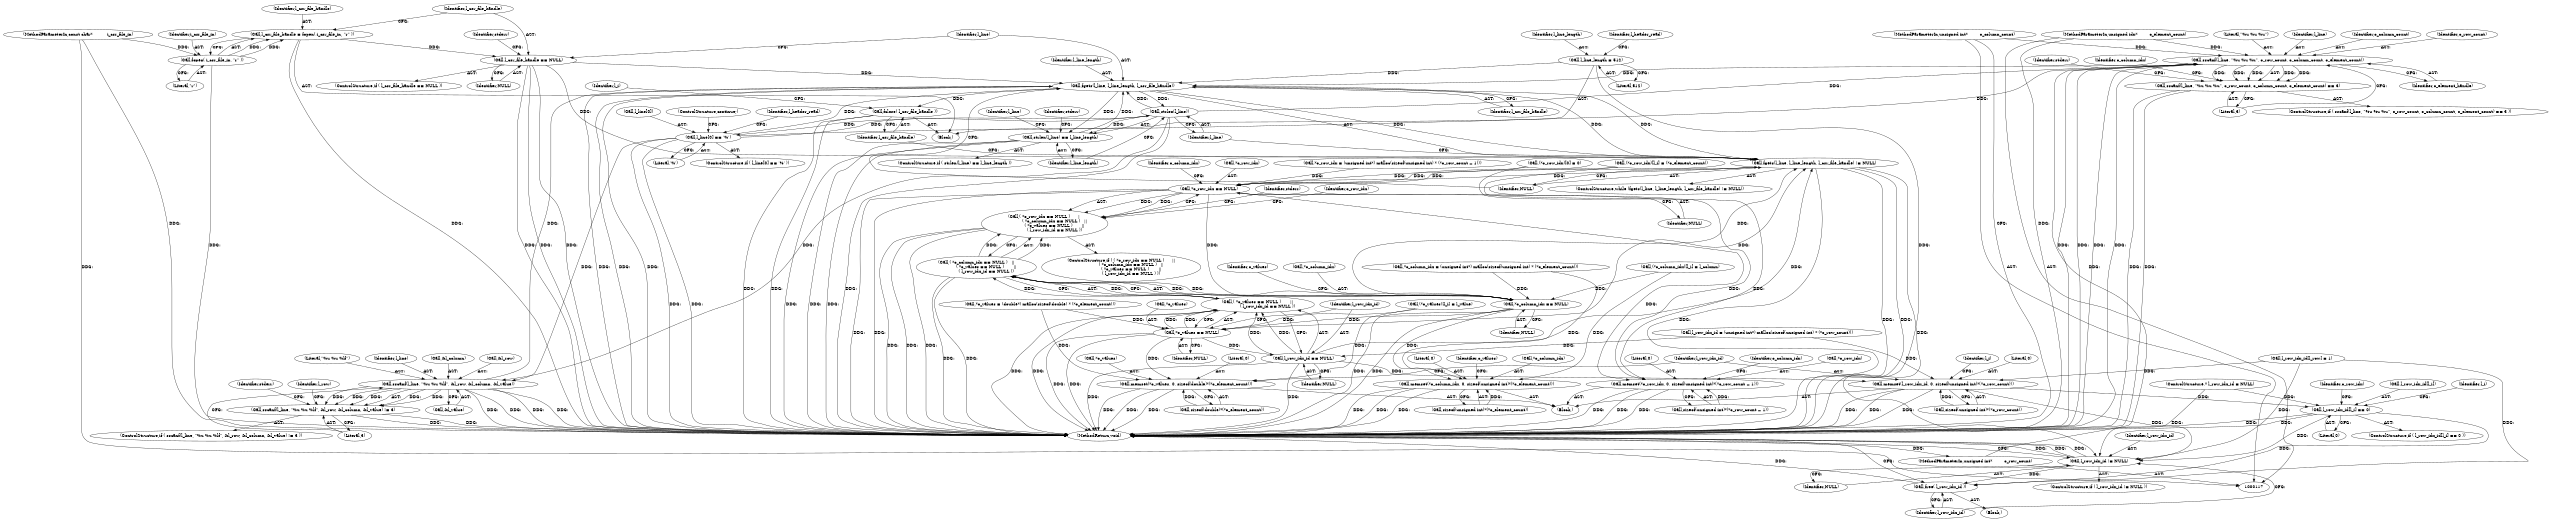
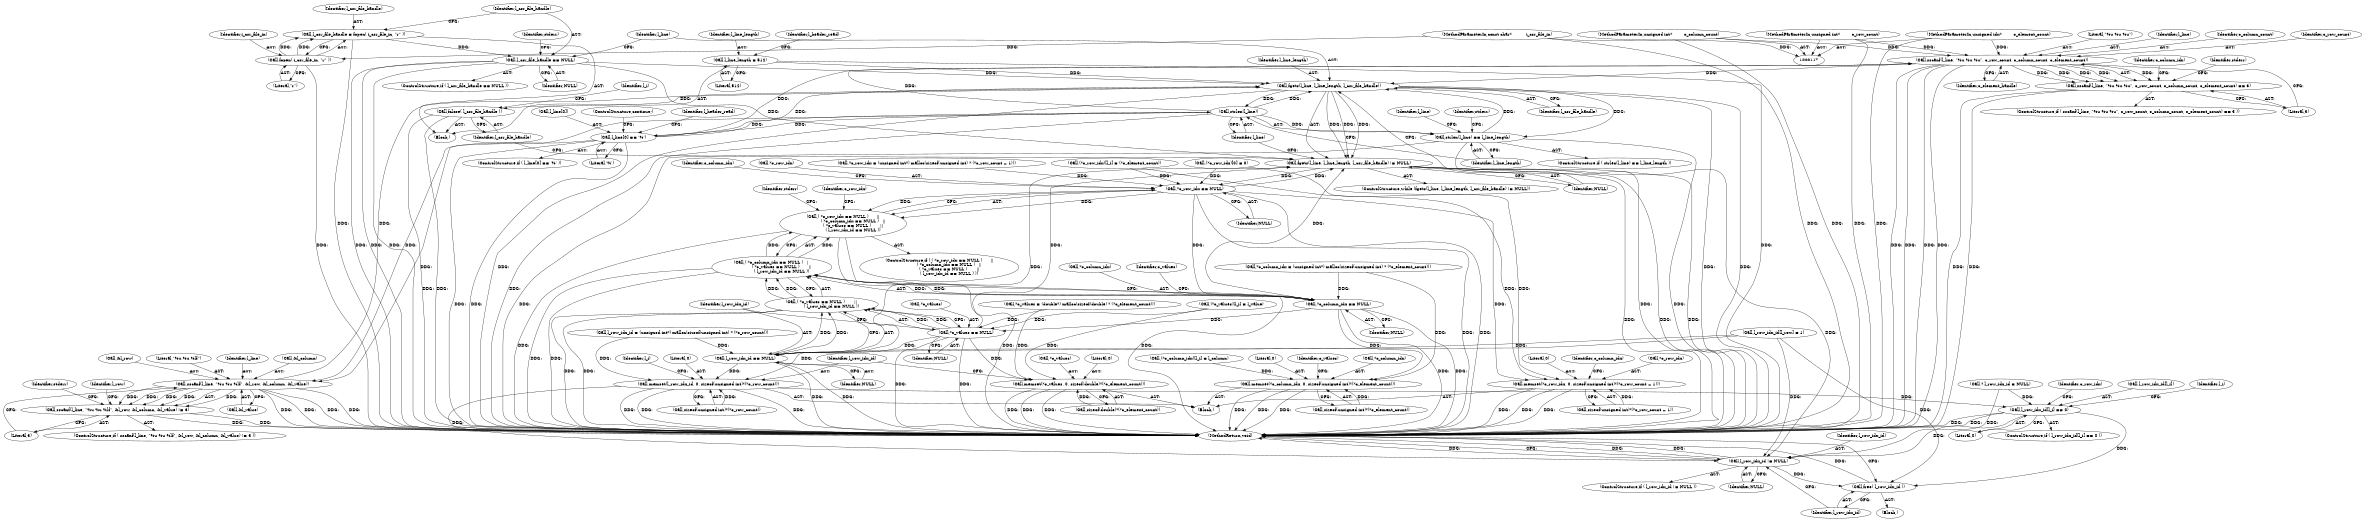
(2003, 224) -> (1838, 224)
(1606, 284) -> none
none -> (1447, 346)
(2210, 384) -> (2000, 384)
(1539, 440) -> (1839, 423)
